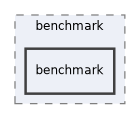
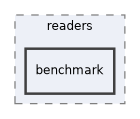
(70, 27) -> (70, 27)
